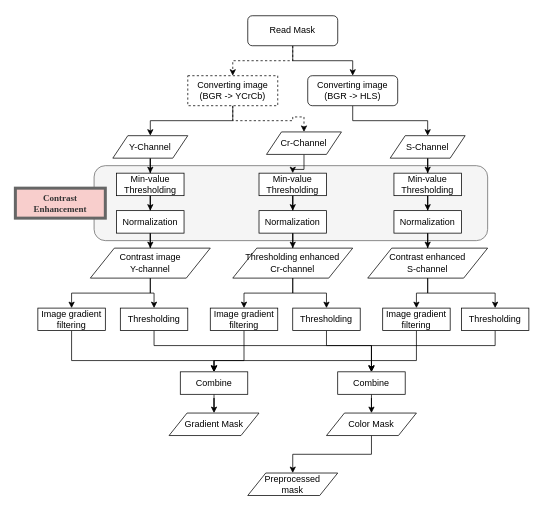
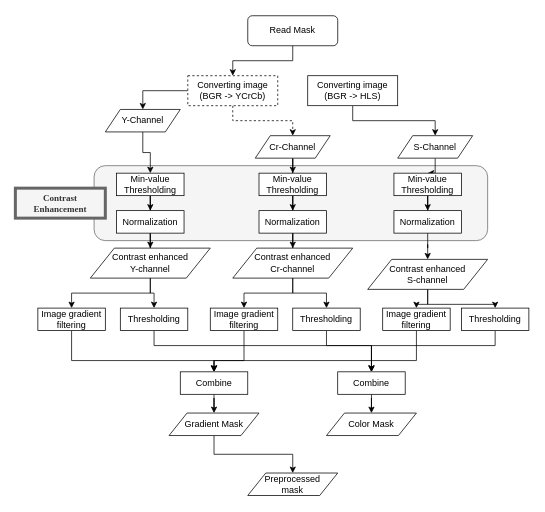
(257, 60) -> (257, 60)
(328, 60) -> none
(353, 90) -> (353, 90)
(304, 143) -> (293, 147)
(150, 147) -> (143, 120)
(428, 147) -> (435, 147)
(60, 203) -> (60, 203)
(150, 263) -> (150, 263)
(293, 263) -> (293, 263)
(428, 263) -> (428, 274)
none -> (242, 454)
(342, 454) -> none
